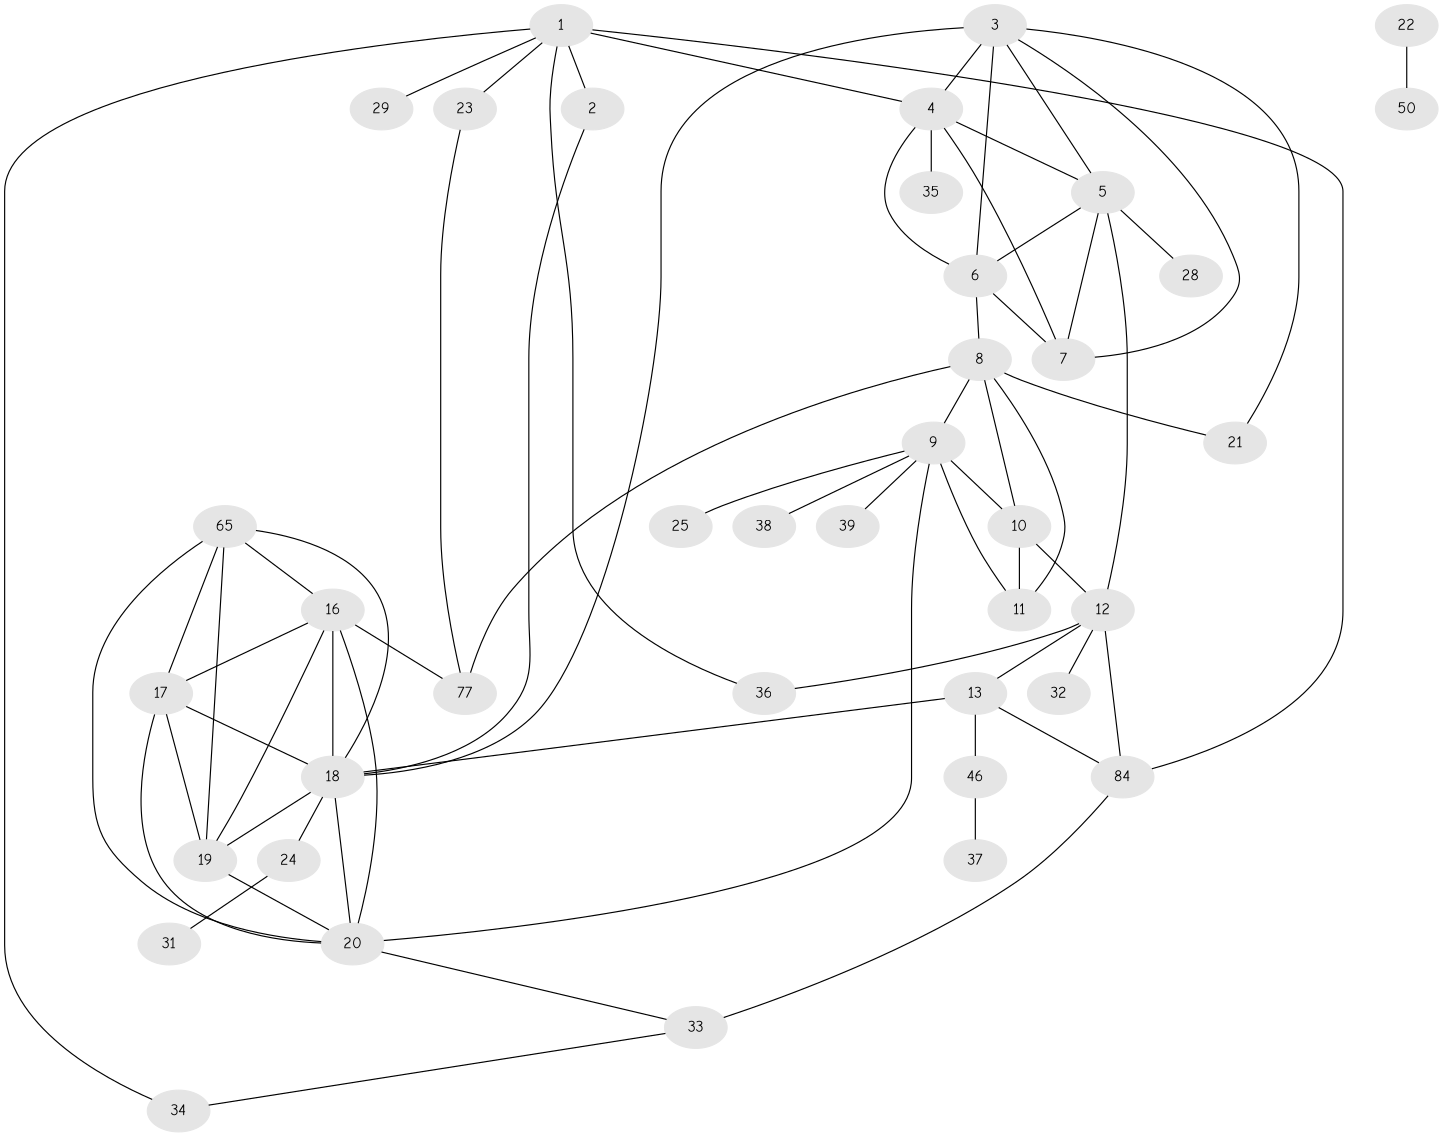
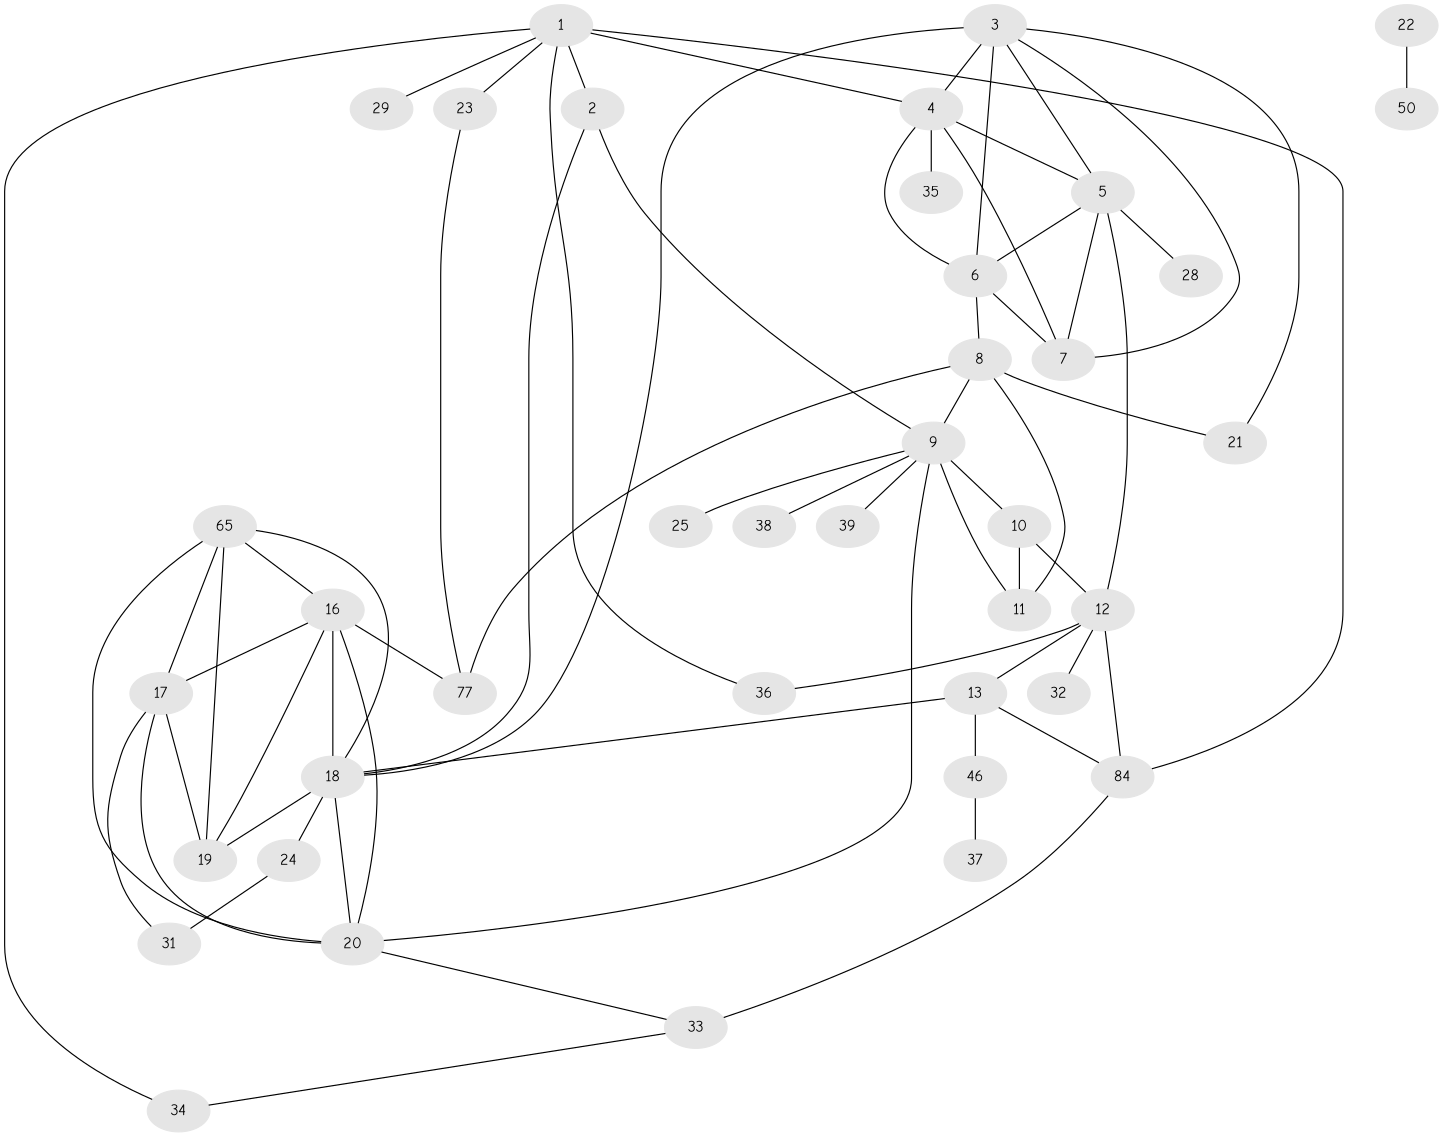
none -> (732, 301)
(1000, 443) -> none
(247, 735) -> (108, 821)
(279, 902) -> none
